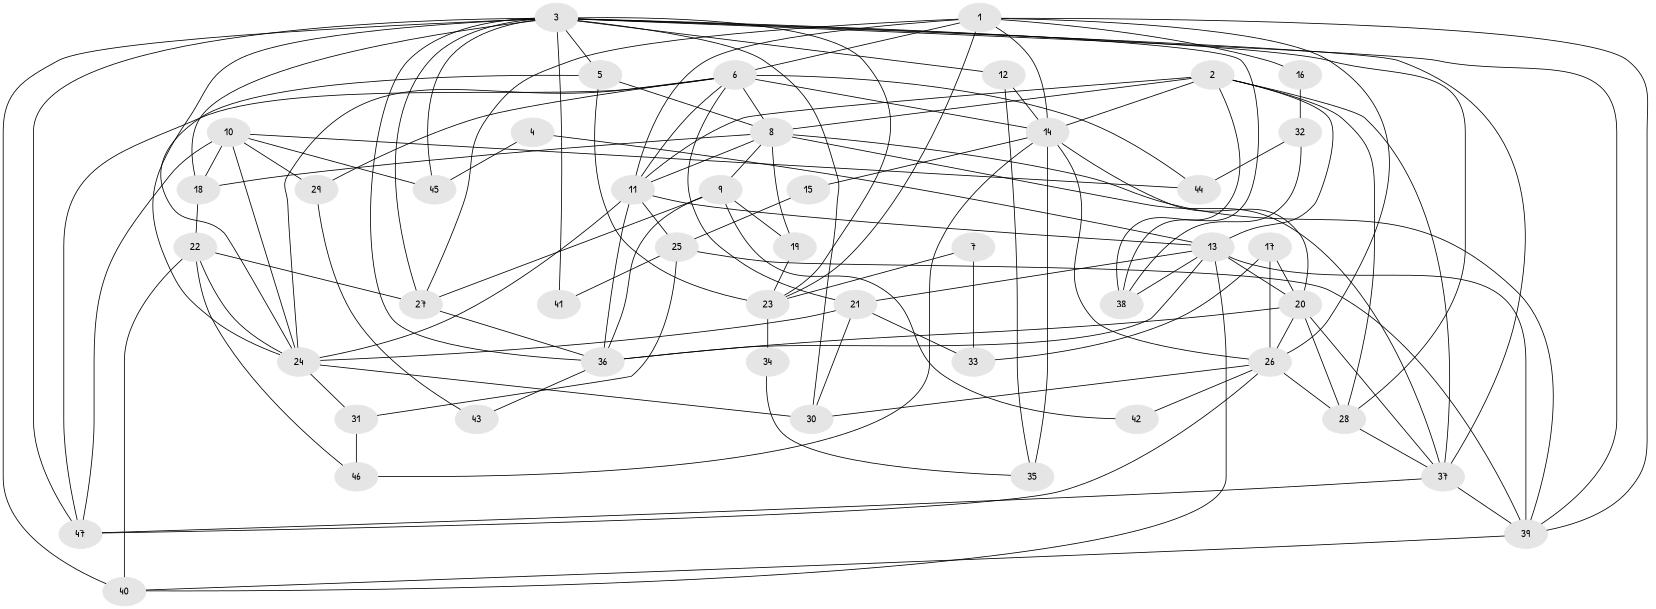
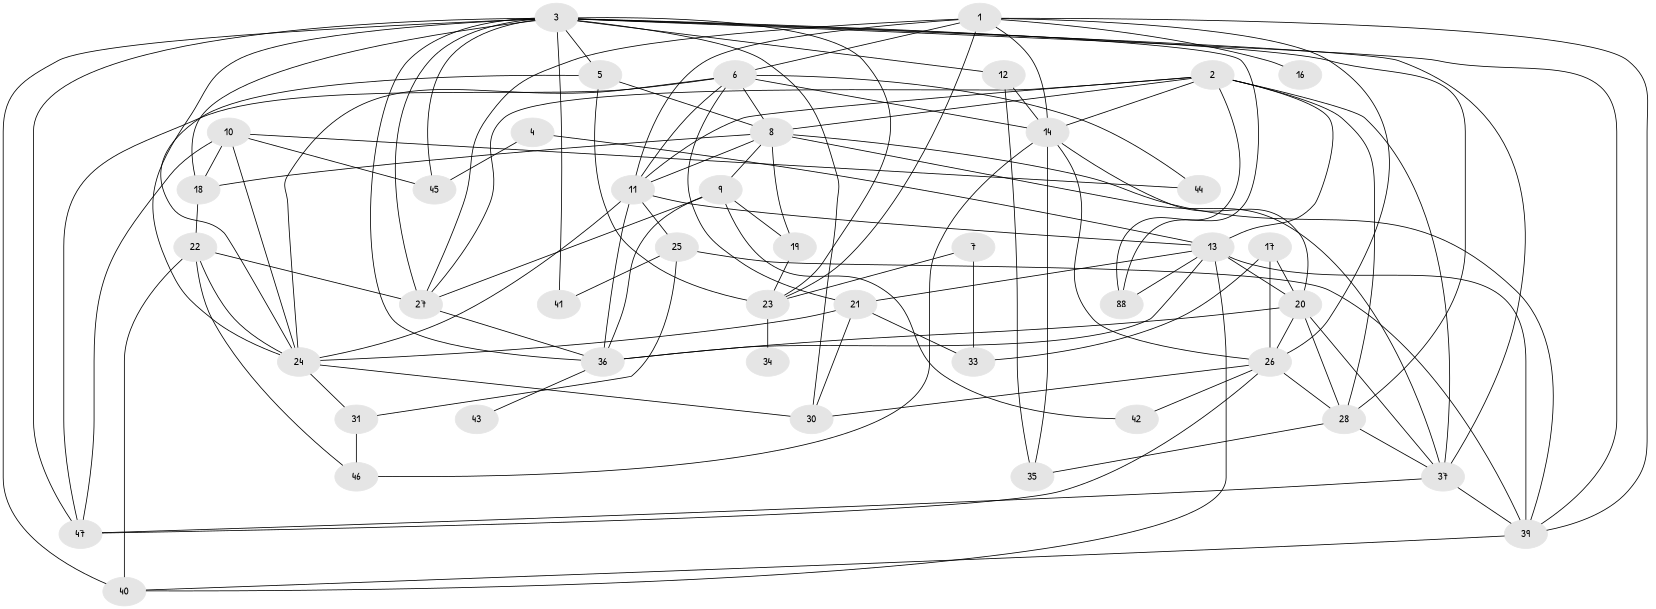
none -> (770, 90)
(1300, 132) -> none
(316, 190) -> none
(808, 190) -> none
(1122, 305) -> (1122, 305)
(864, 461) -> (1188, 448)
